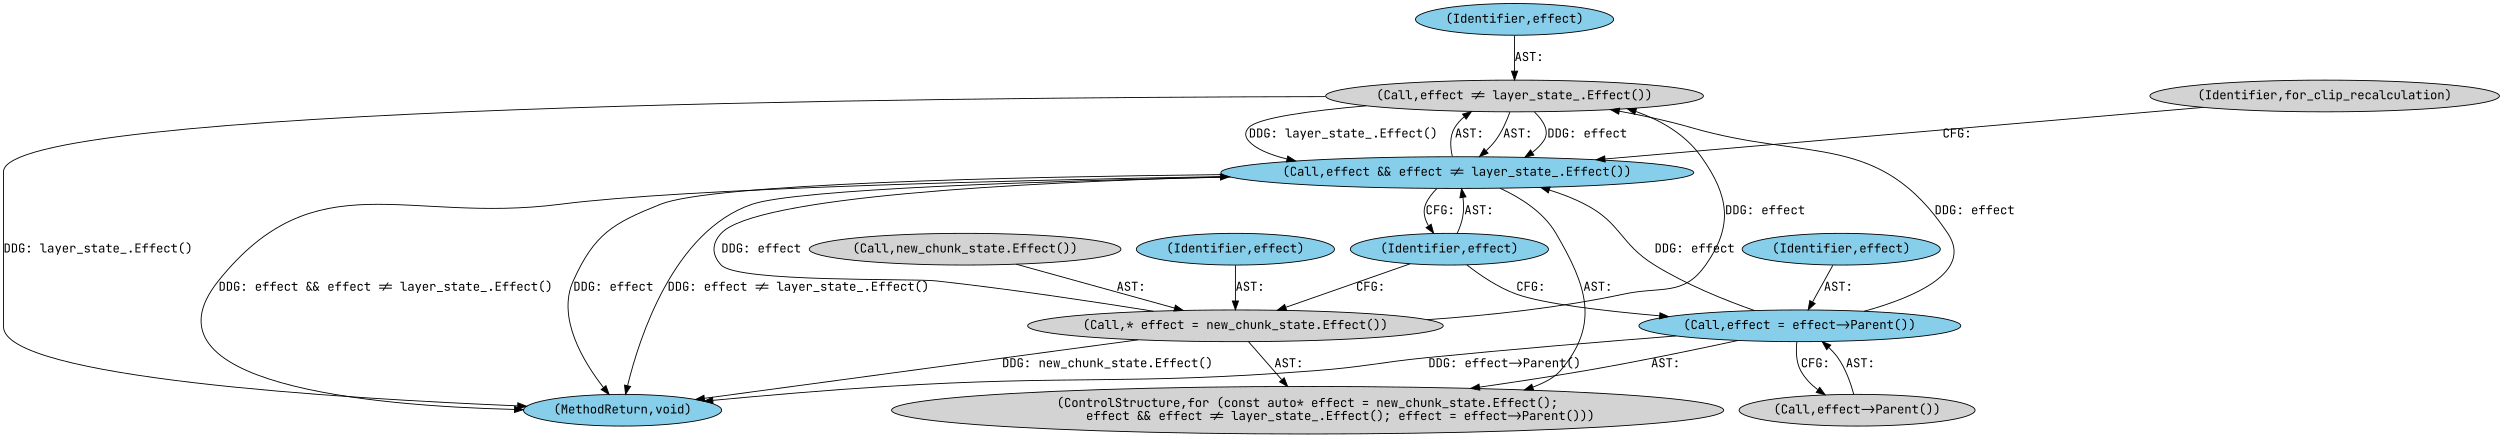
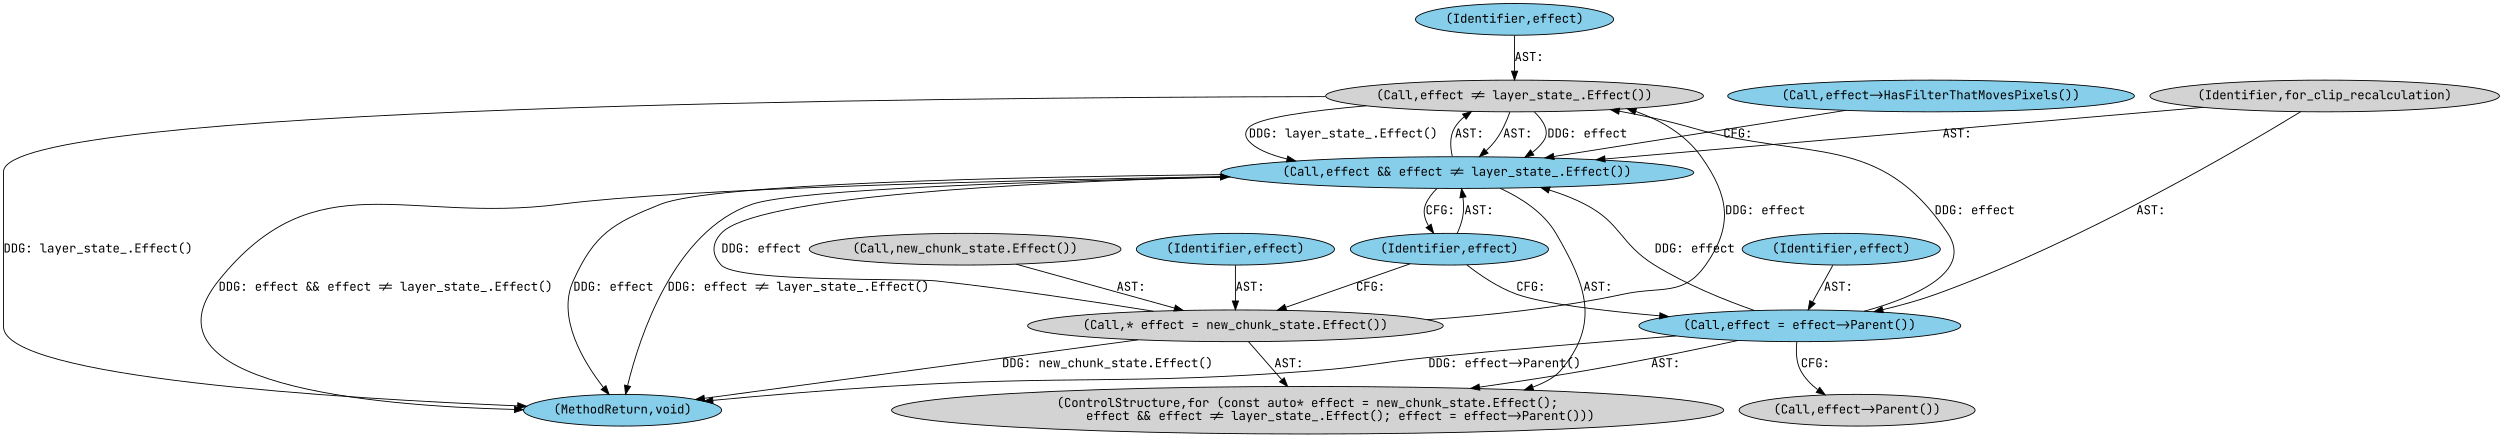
none -> (1931, 96)
(1961, 134) -> (1961, 134)
(1845, 369) -> (2098, 224)
